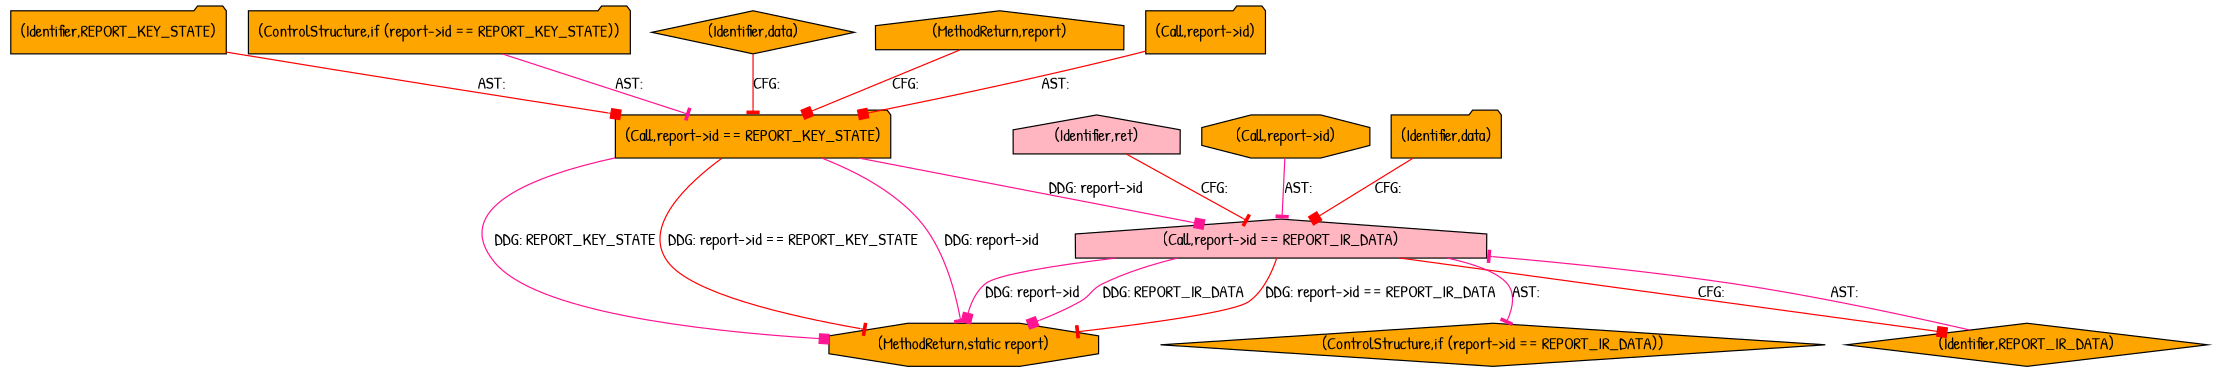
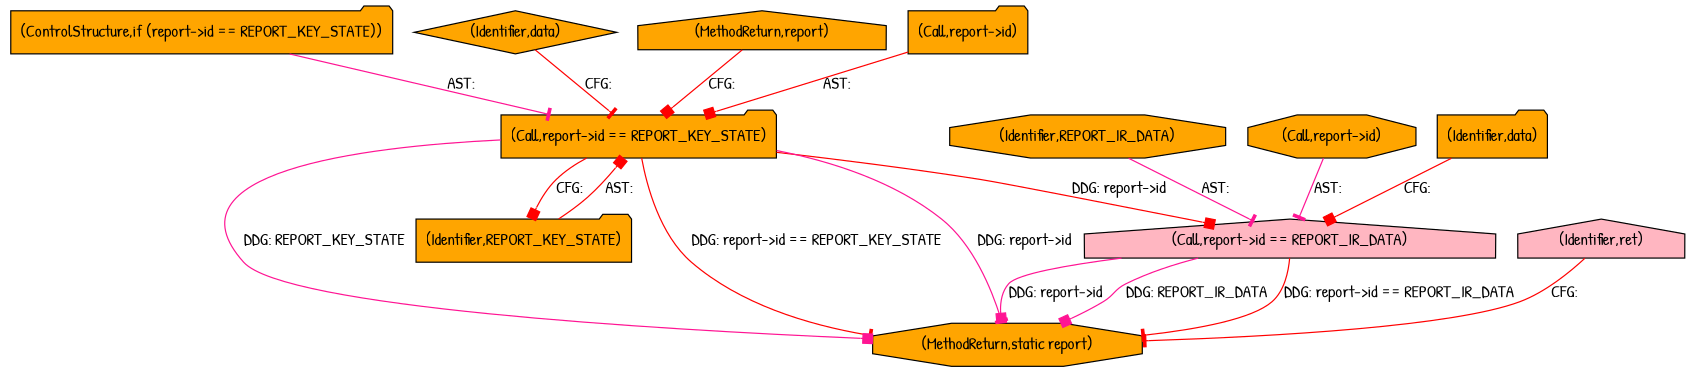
none -> (557, 178)
(1185, 186) -> (1374, 327)
(1025, 190) -> (990, 181)
(1667, 295) -> none
(1493, 345) -> none
(2027, 345) -> (1088, 136)
